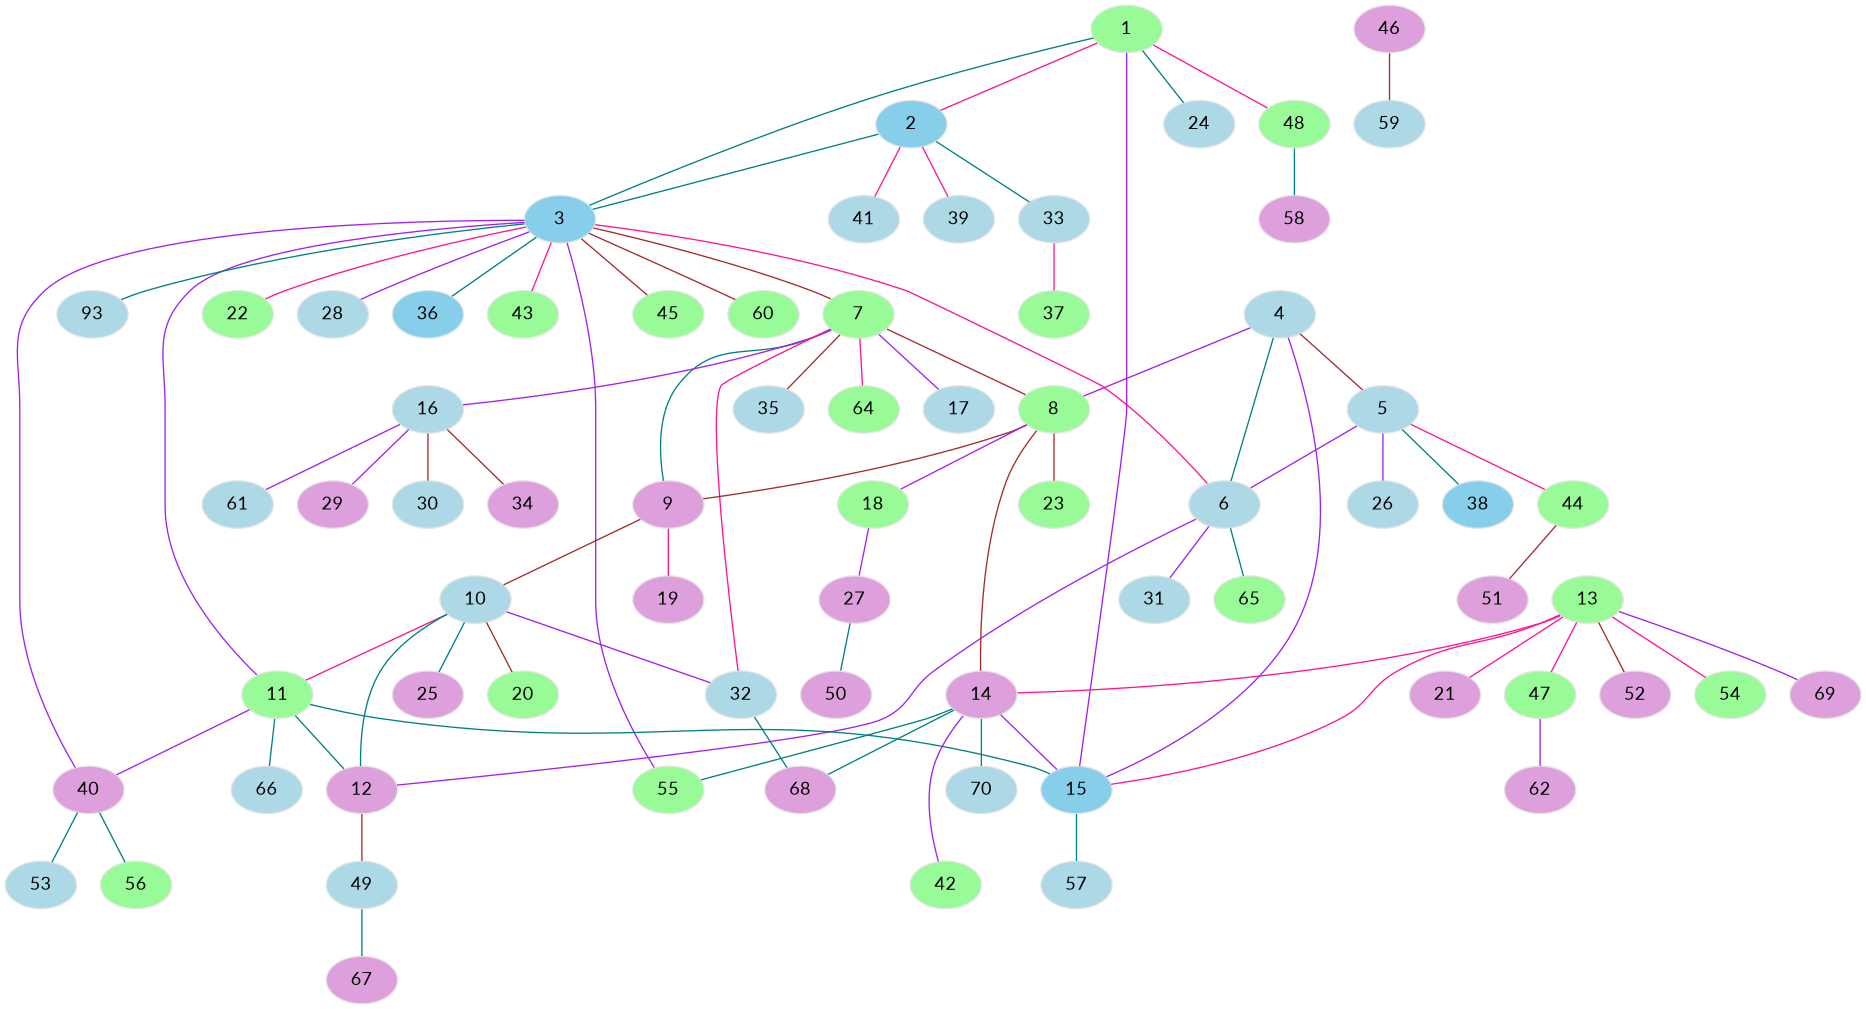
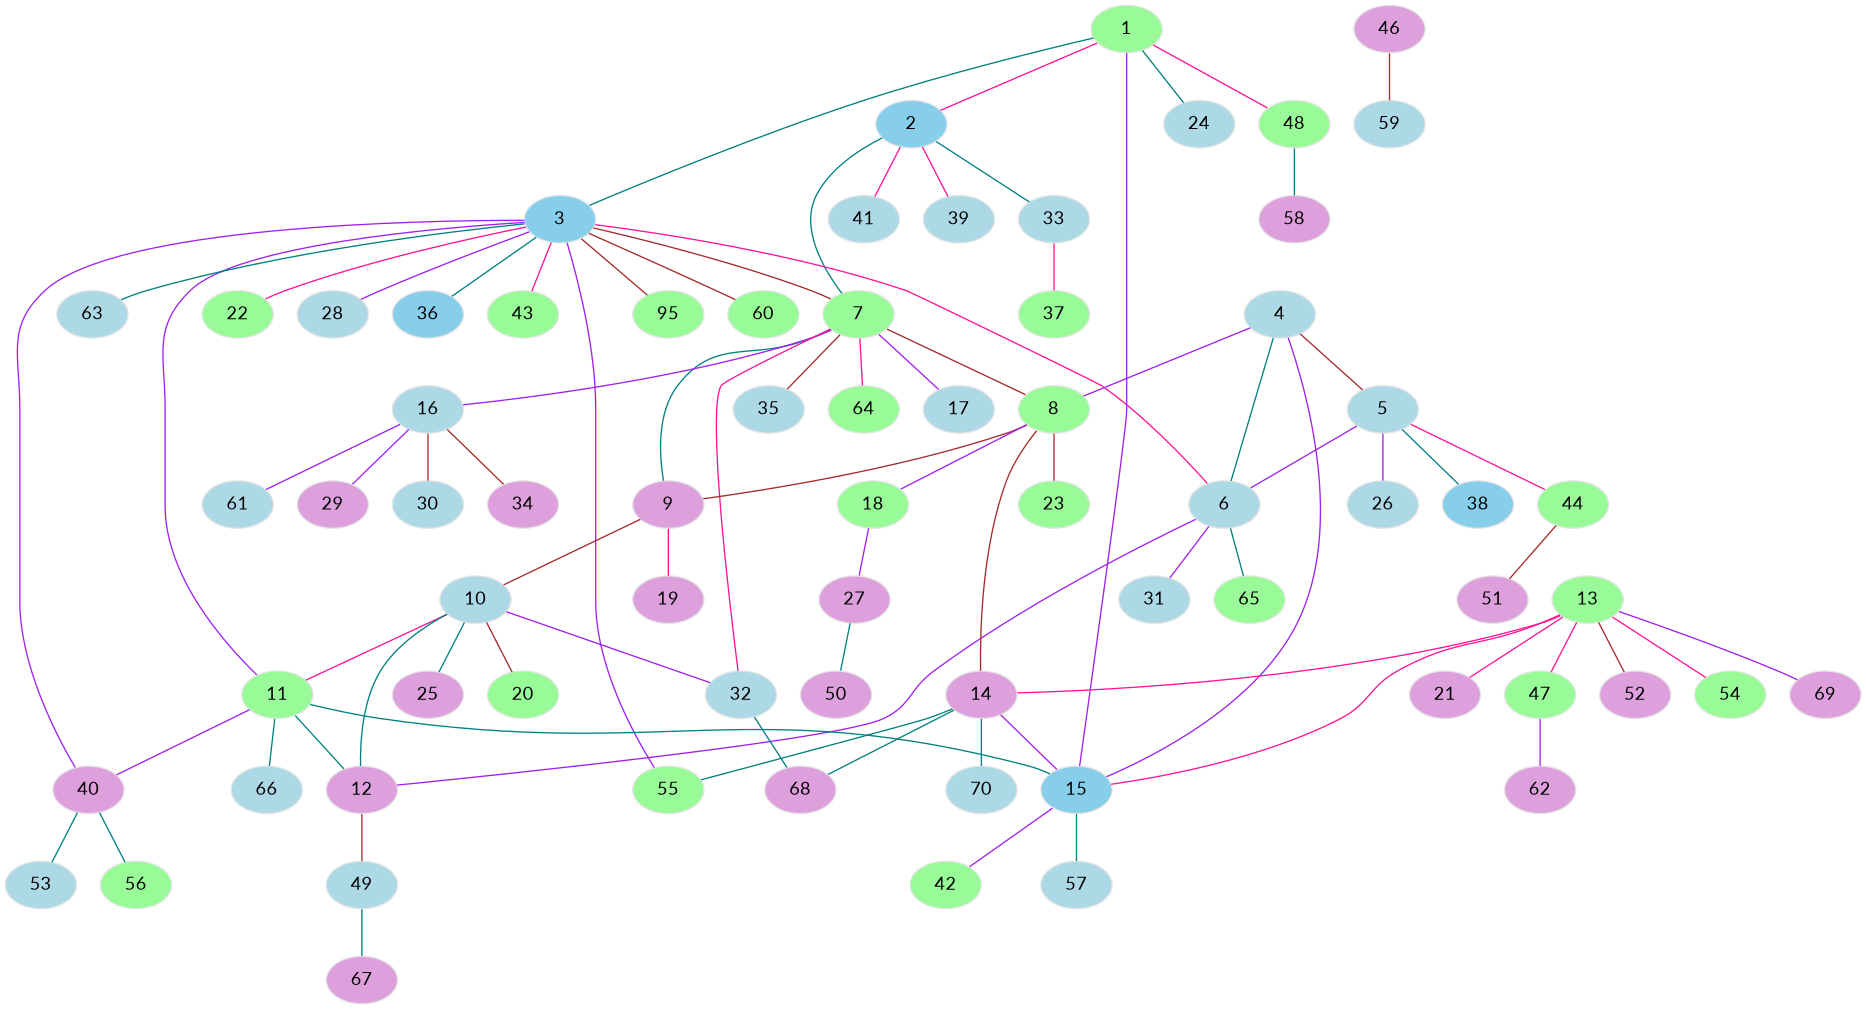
(736, 172) -> (813, 204)
(92, 314) -> (92, 314)
(668, 314) -> (668, 314)
(930, 785) -> (1011, 837)
